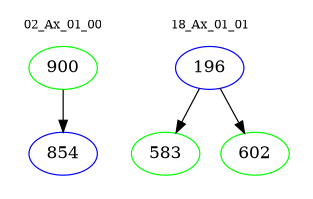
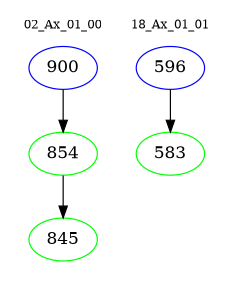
(63, 68) -> (63, 68)
(210, 68) -> (170, 68)
(63, 154) -> (63, 154)
(255, 154) -> none
none -> (63, 240)
